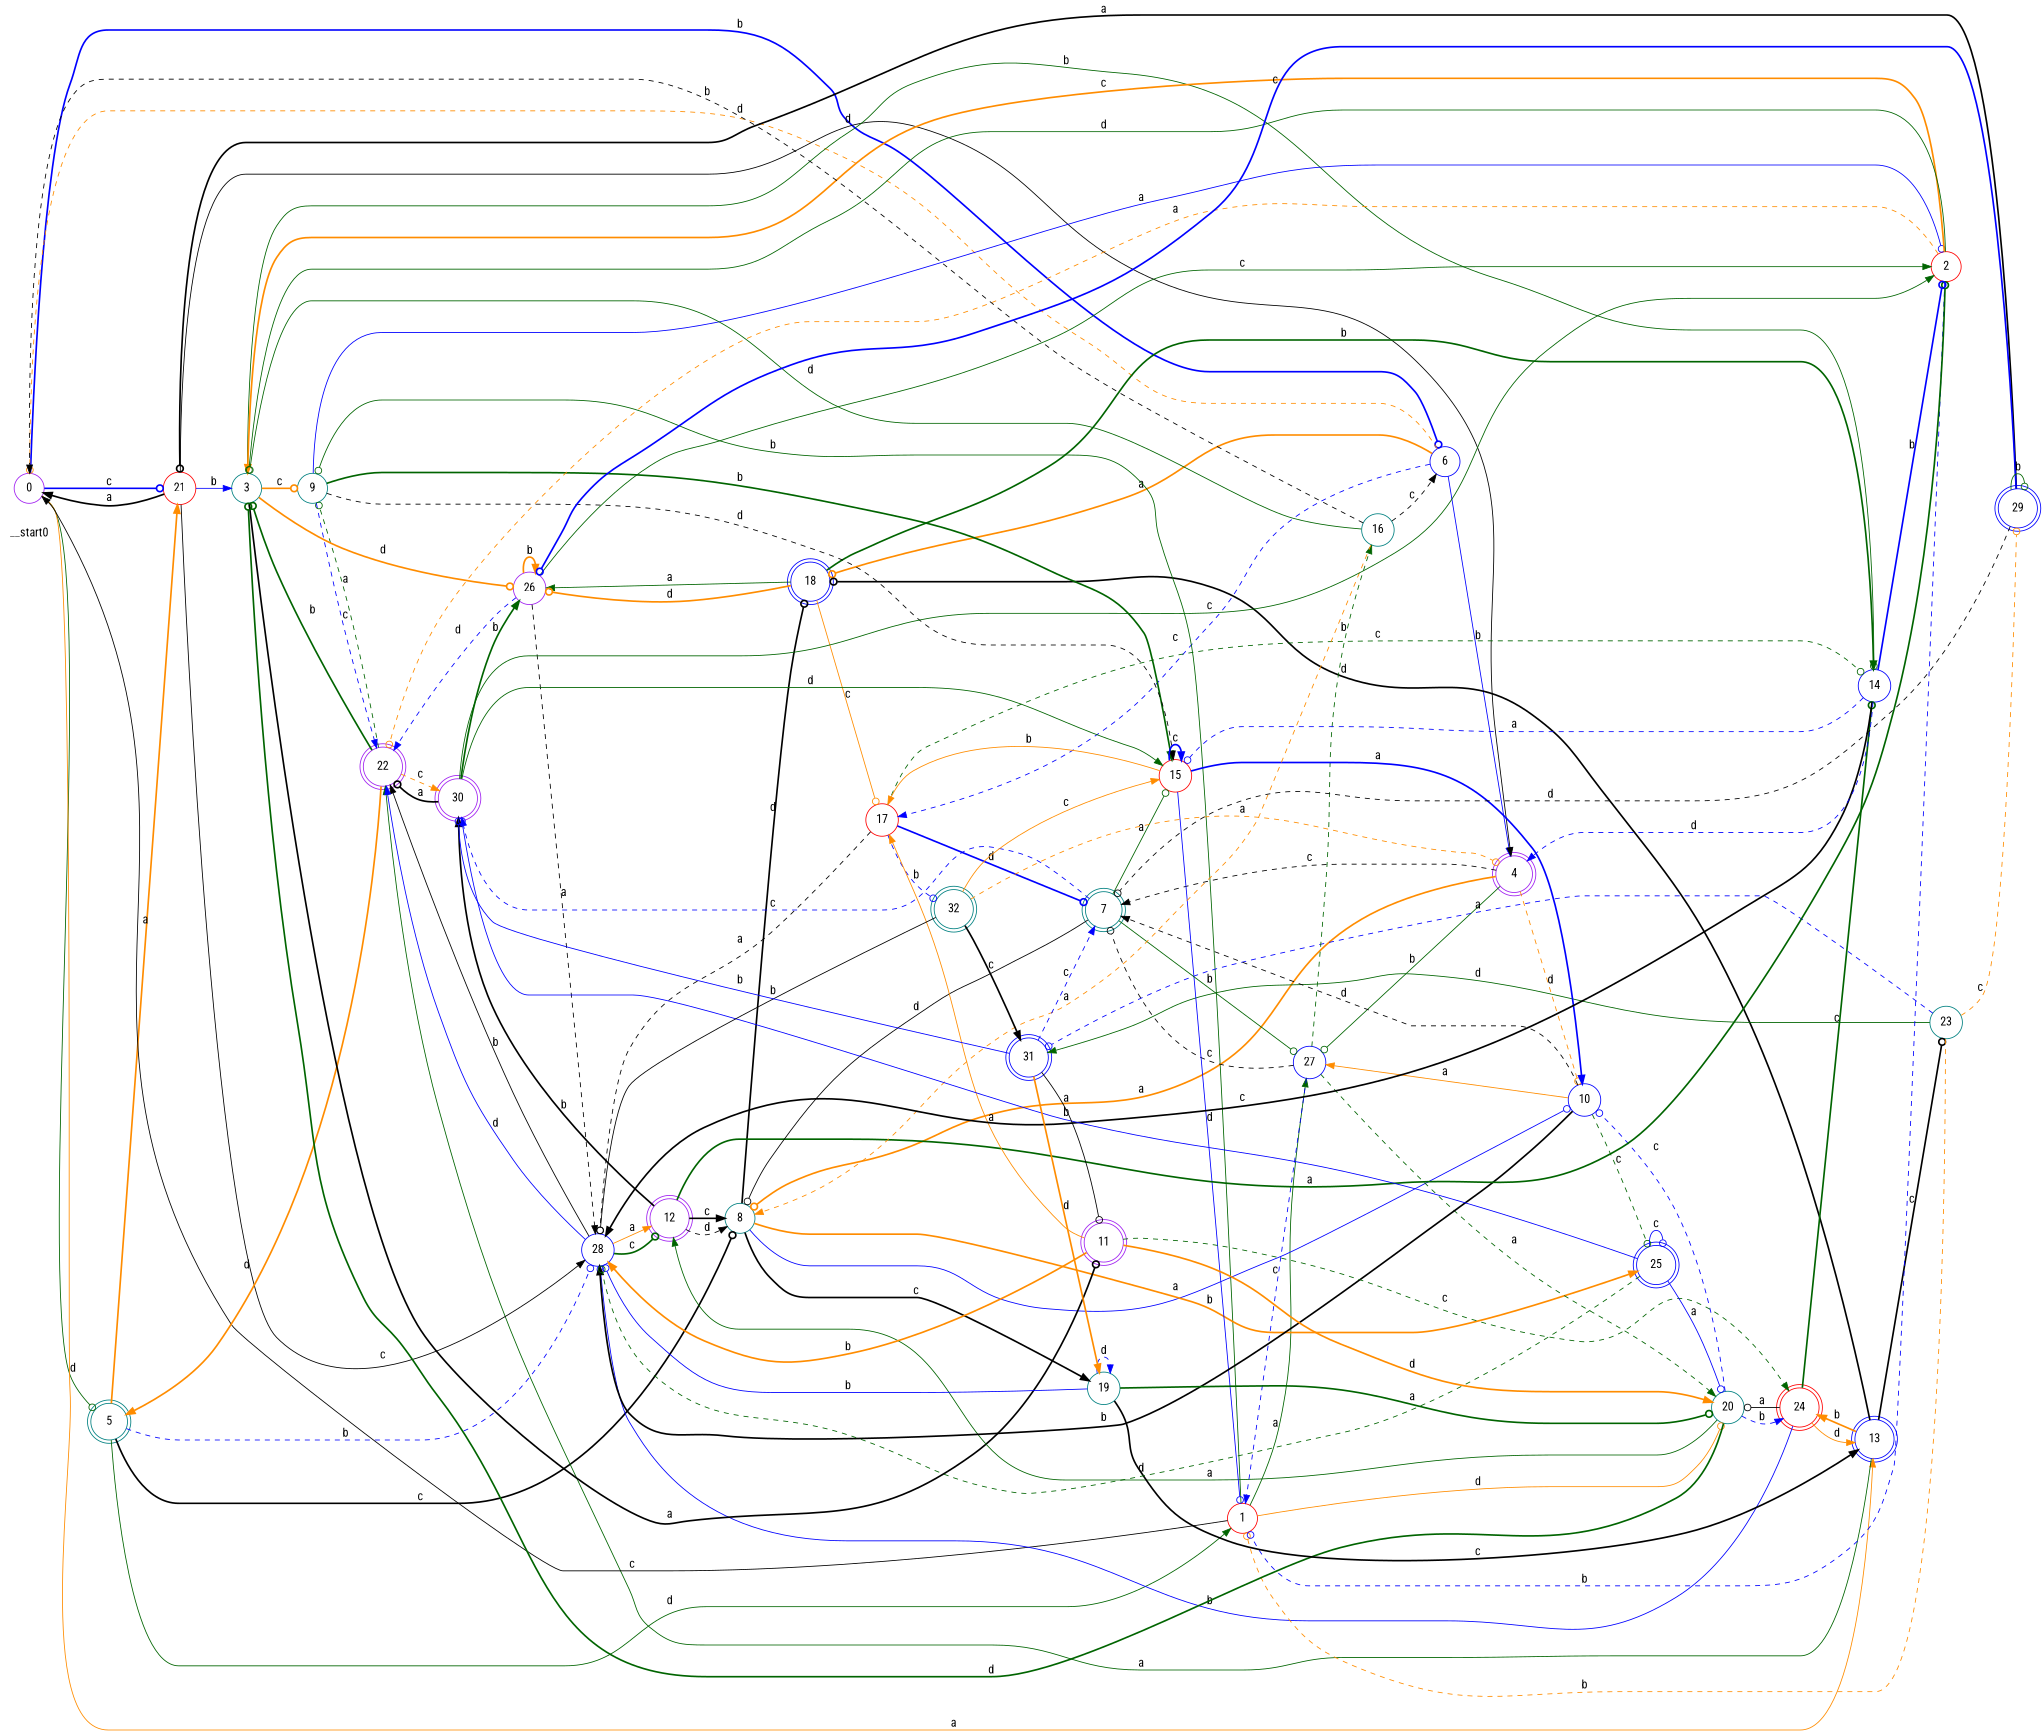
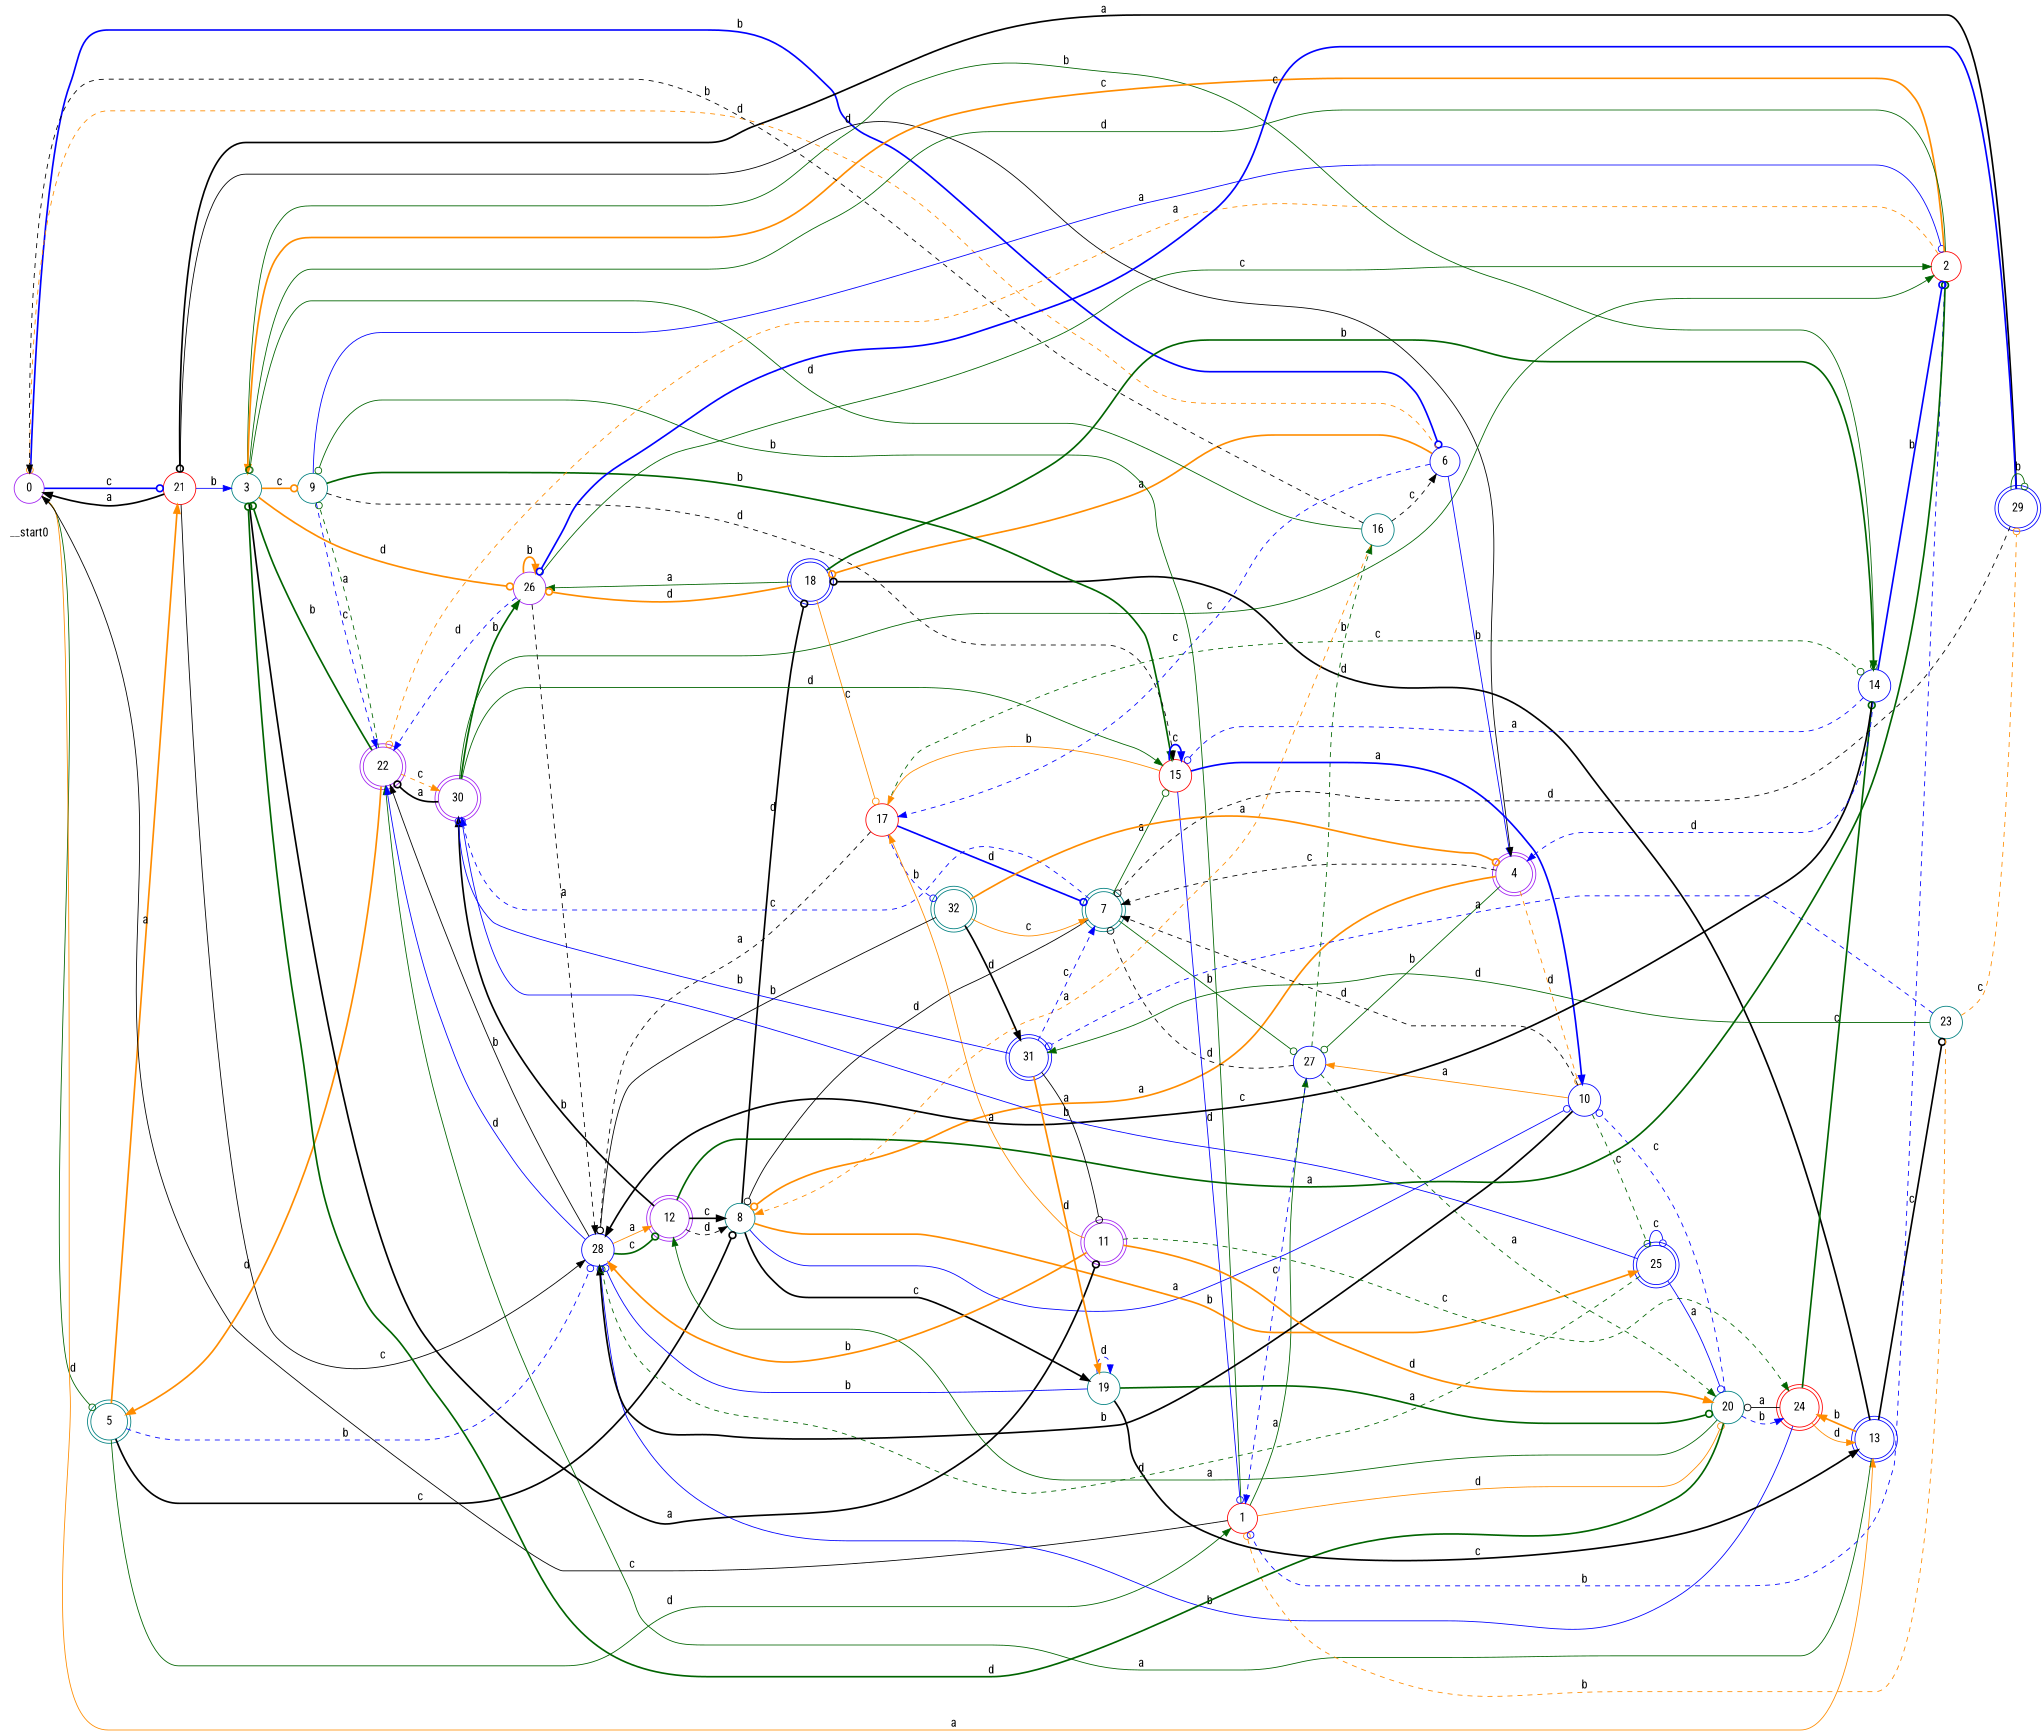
(1226, 816) -> (1226, 816)
(1046, 820) -> (1025, 936)
(991, 965) -> (991, 965)
(1210, 1054) -> (1210, 1054)
